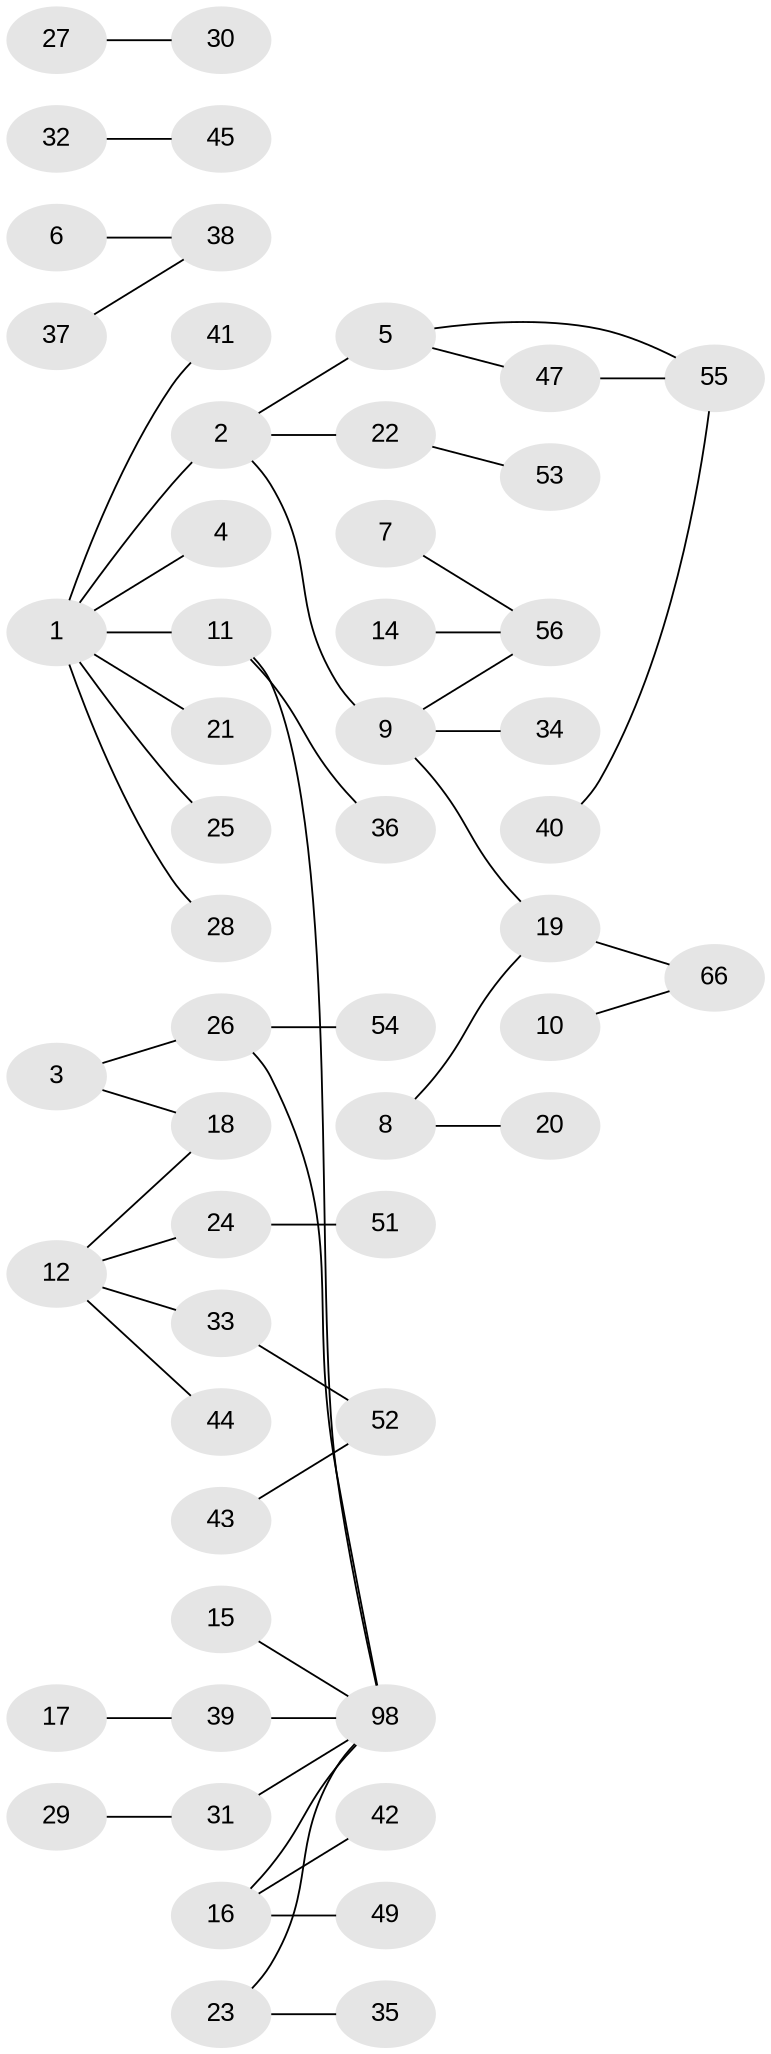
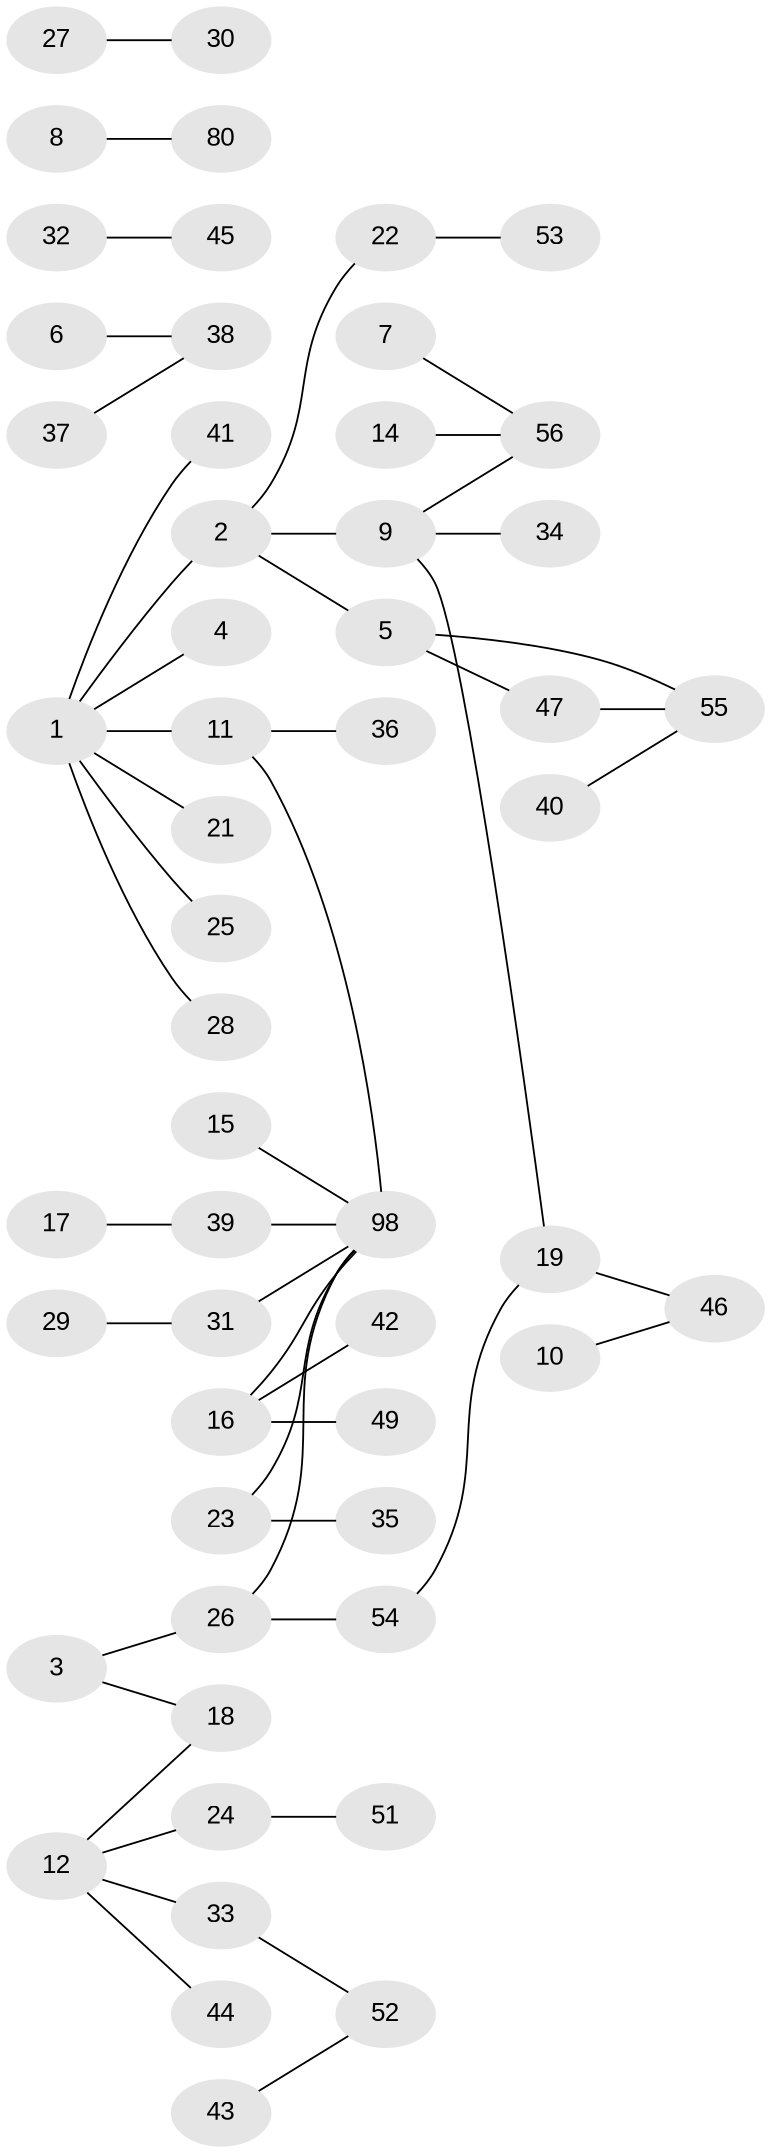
(715, 978) -> (715, 1309)
(468, 1027) -> (468, 1439)
(550, 1126) -> (221, 139)
